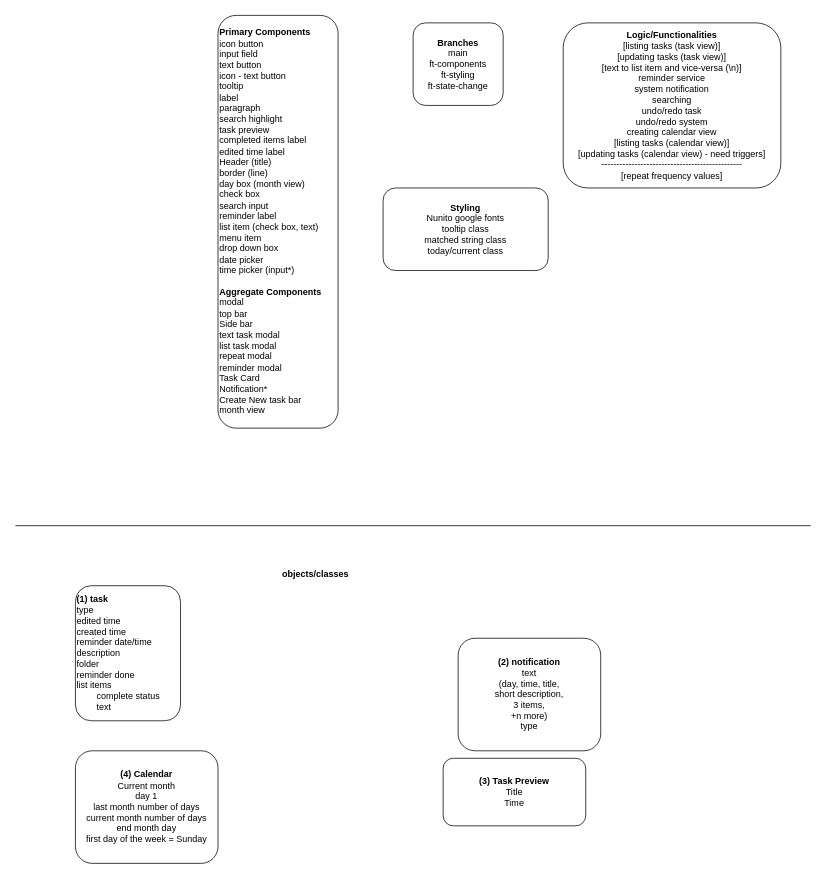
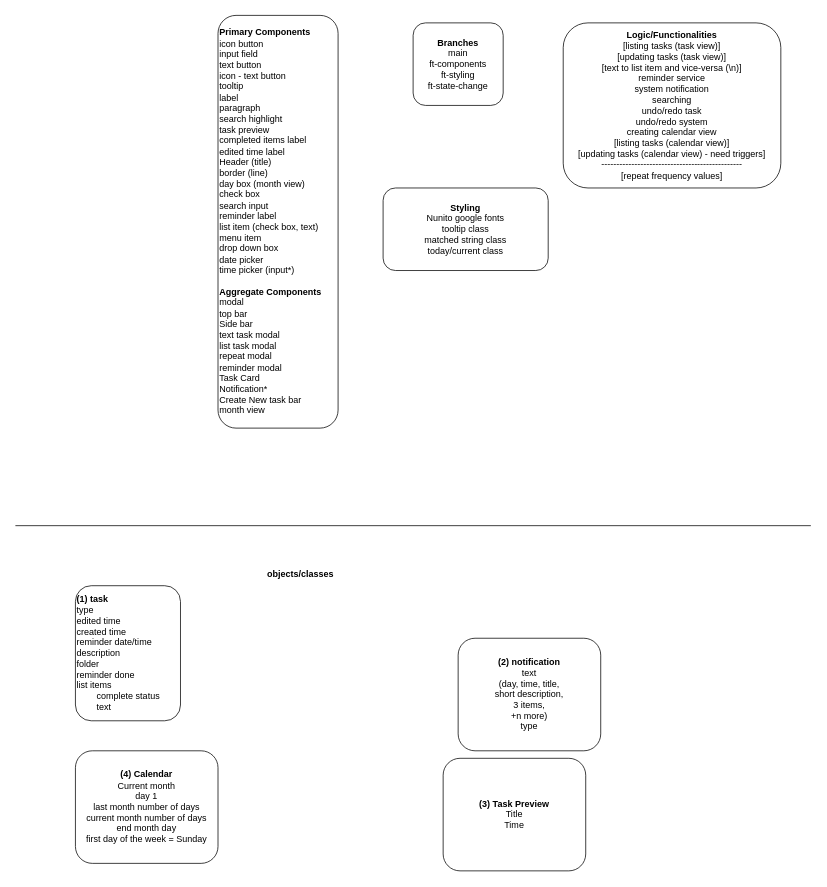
(315, 574) -> (300, 574)
(514, 792) -> (514, 814)
